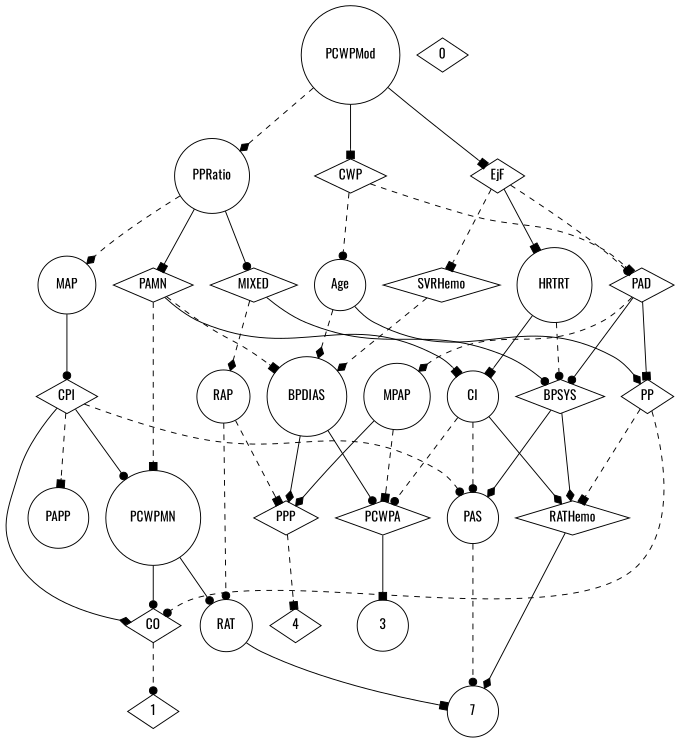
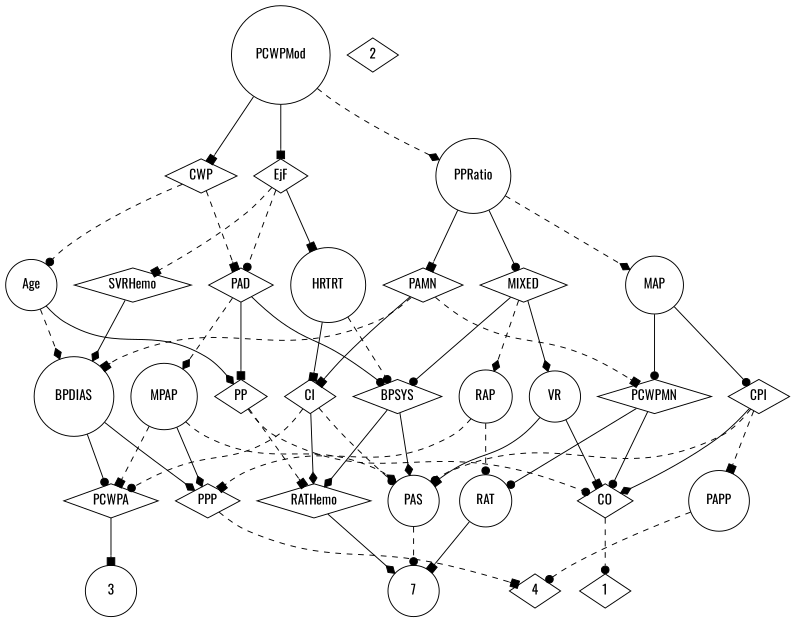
(443, 55) -> (373, 55)
(395, 324) -> (112, 326)
(473, 397) -> (310, 397)
none -> (555, 397)
(98, 441) -> (655, 343)
none -> (274, 454)
(153, 518) -> (655, 397)
none -> (620, 541)
